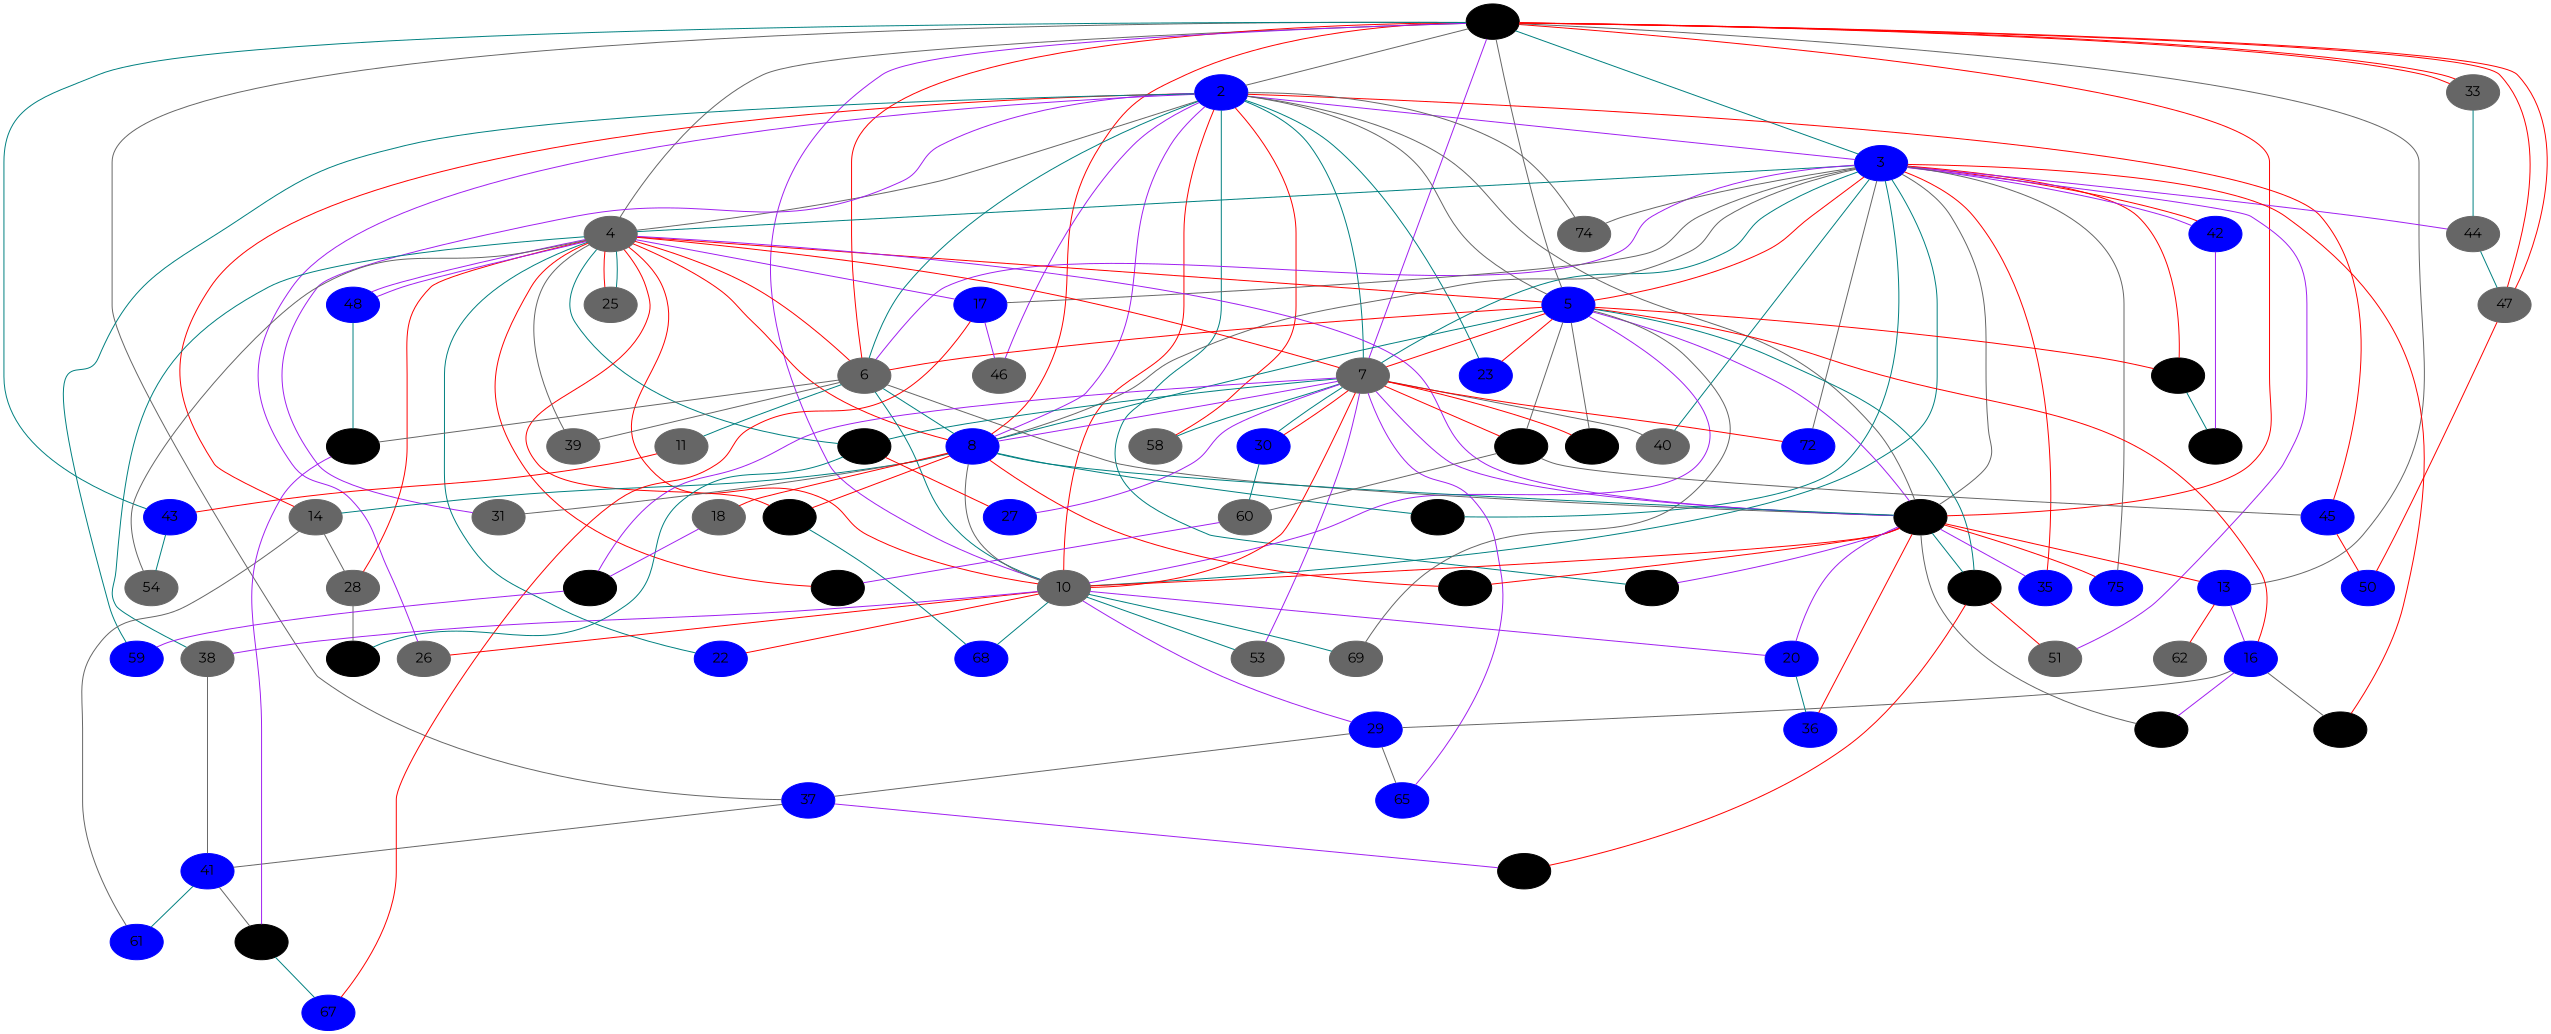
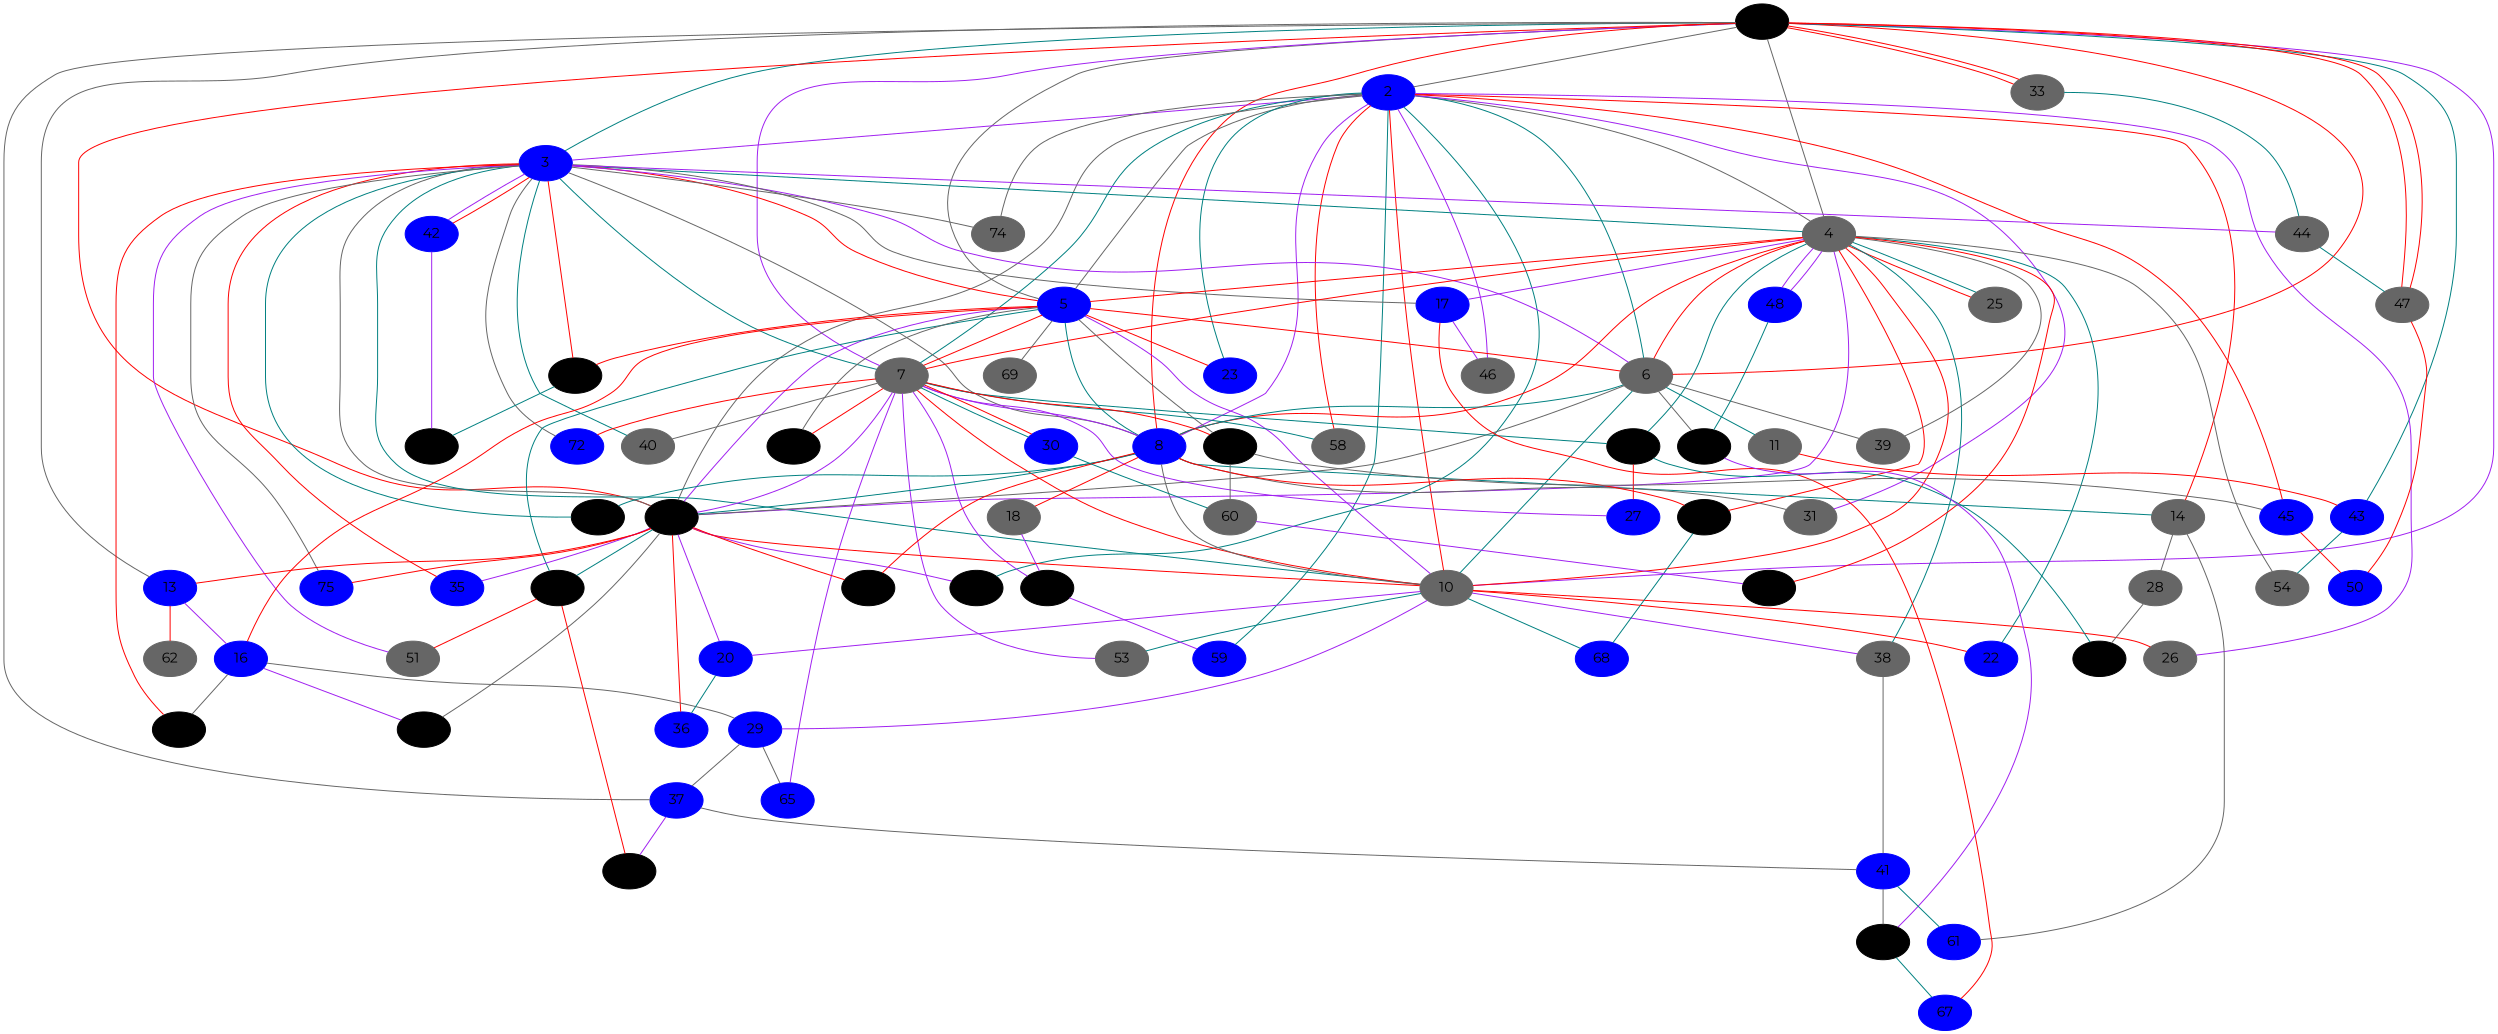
(407, 349) -> none
(1211, 622) -> none
